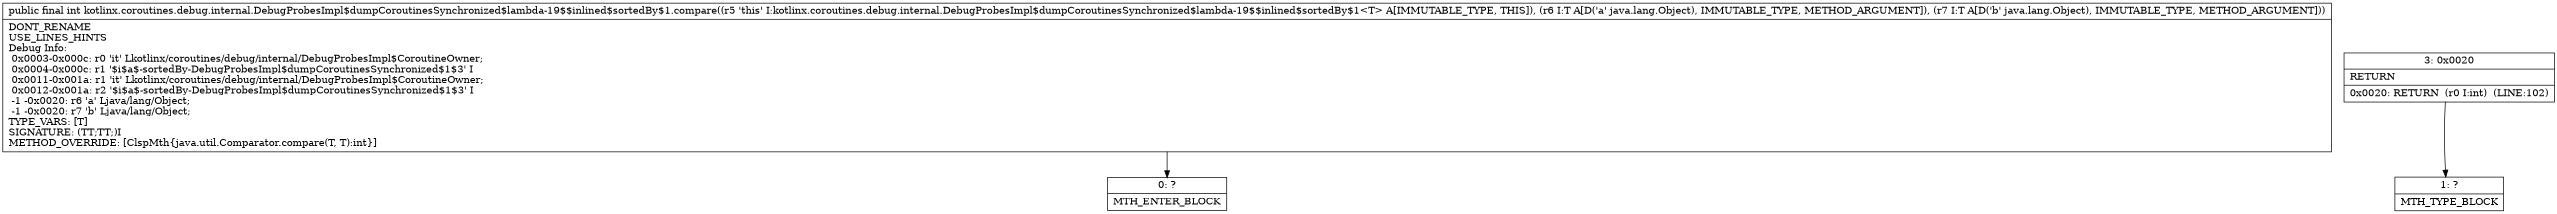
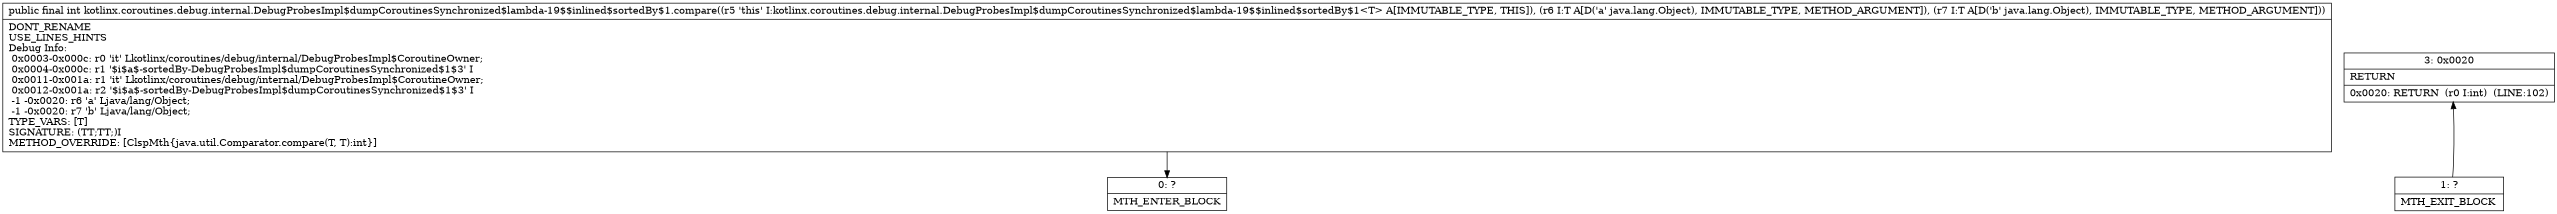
(2445, 136) -> (2454, 143)
(2449, 202) -> (2448, 202)
